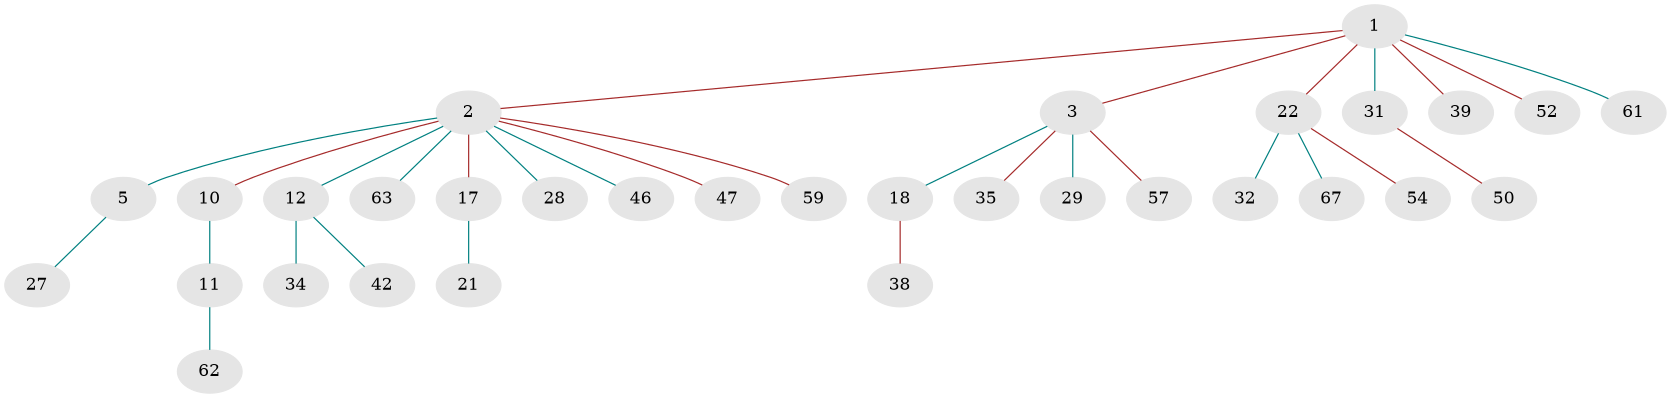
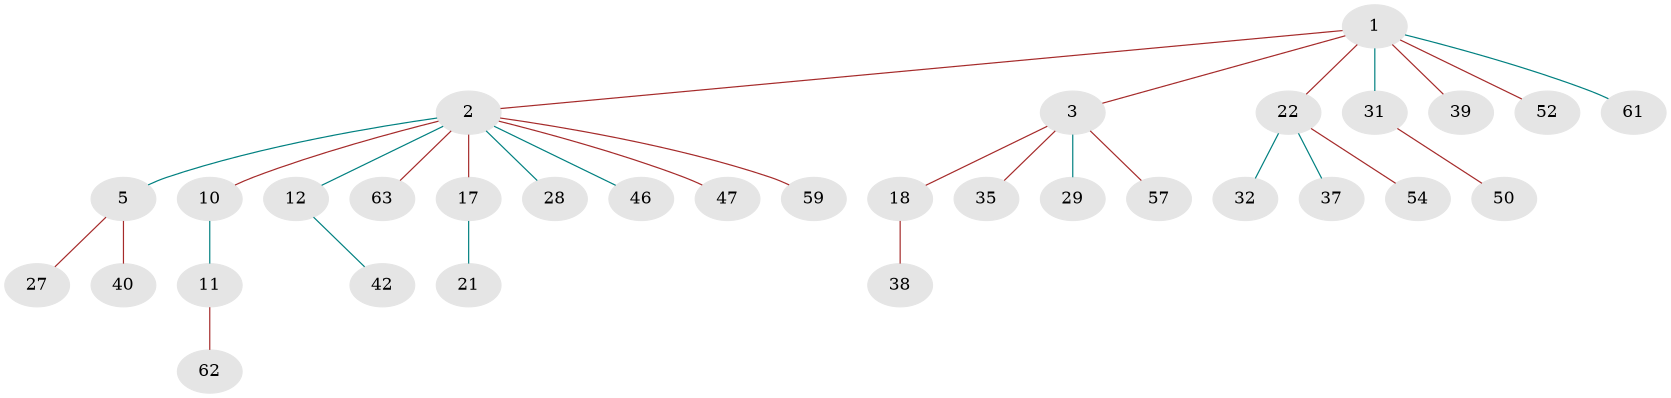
(426, 156) -> (426, 156)
(987, 156) -> (987, 156)
(1332, 199) -> (1332, 199)
(80, 242) -> (80, 242)
none -> (123, 285)
(296, 285) -> none
(210, 329) -> (210, 329)
